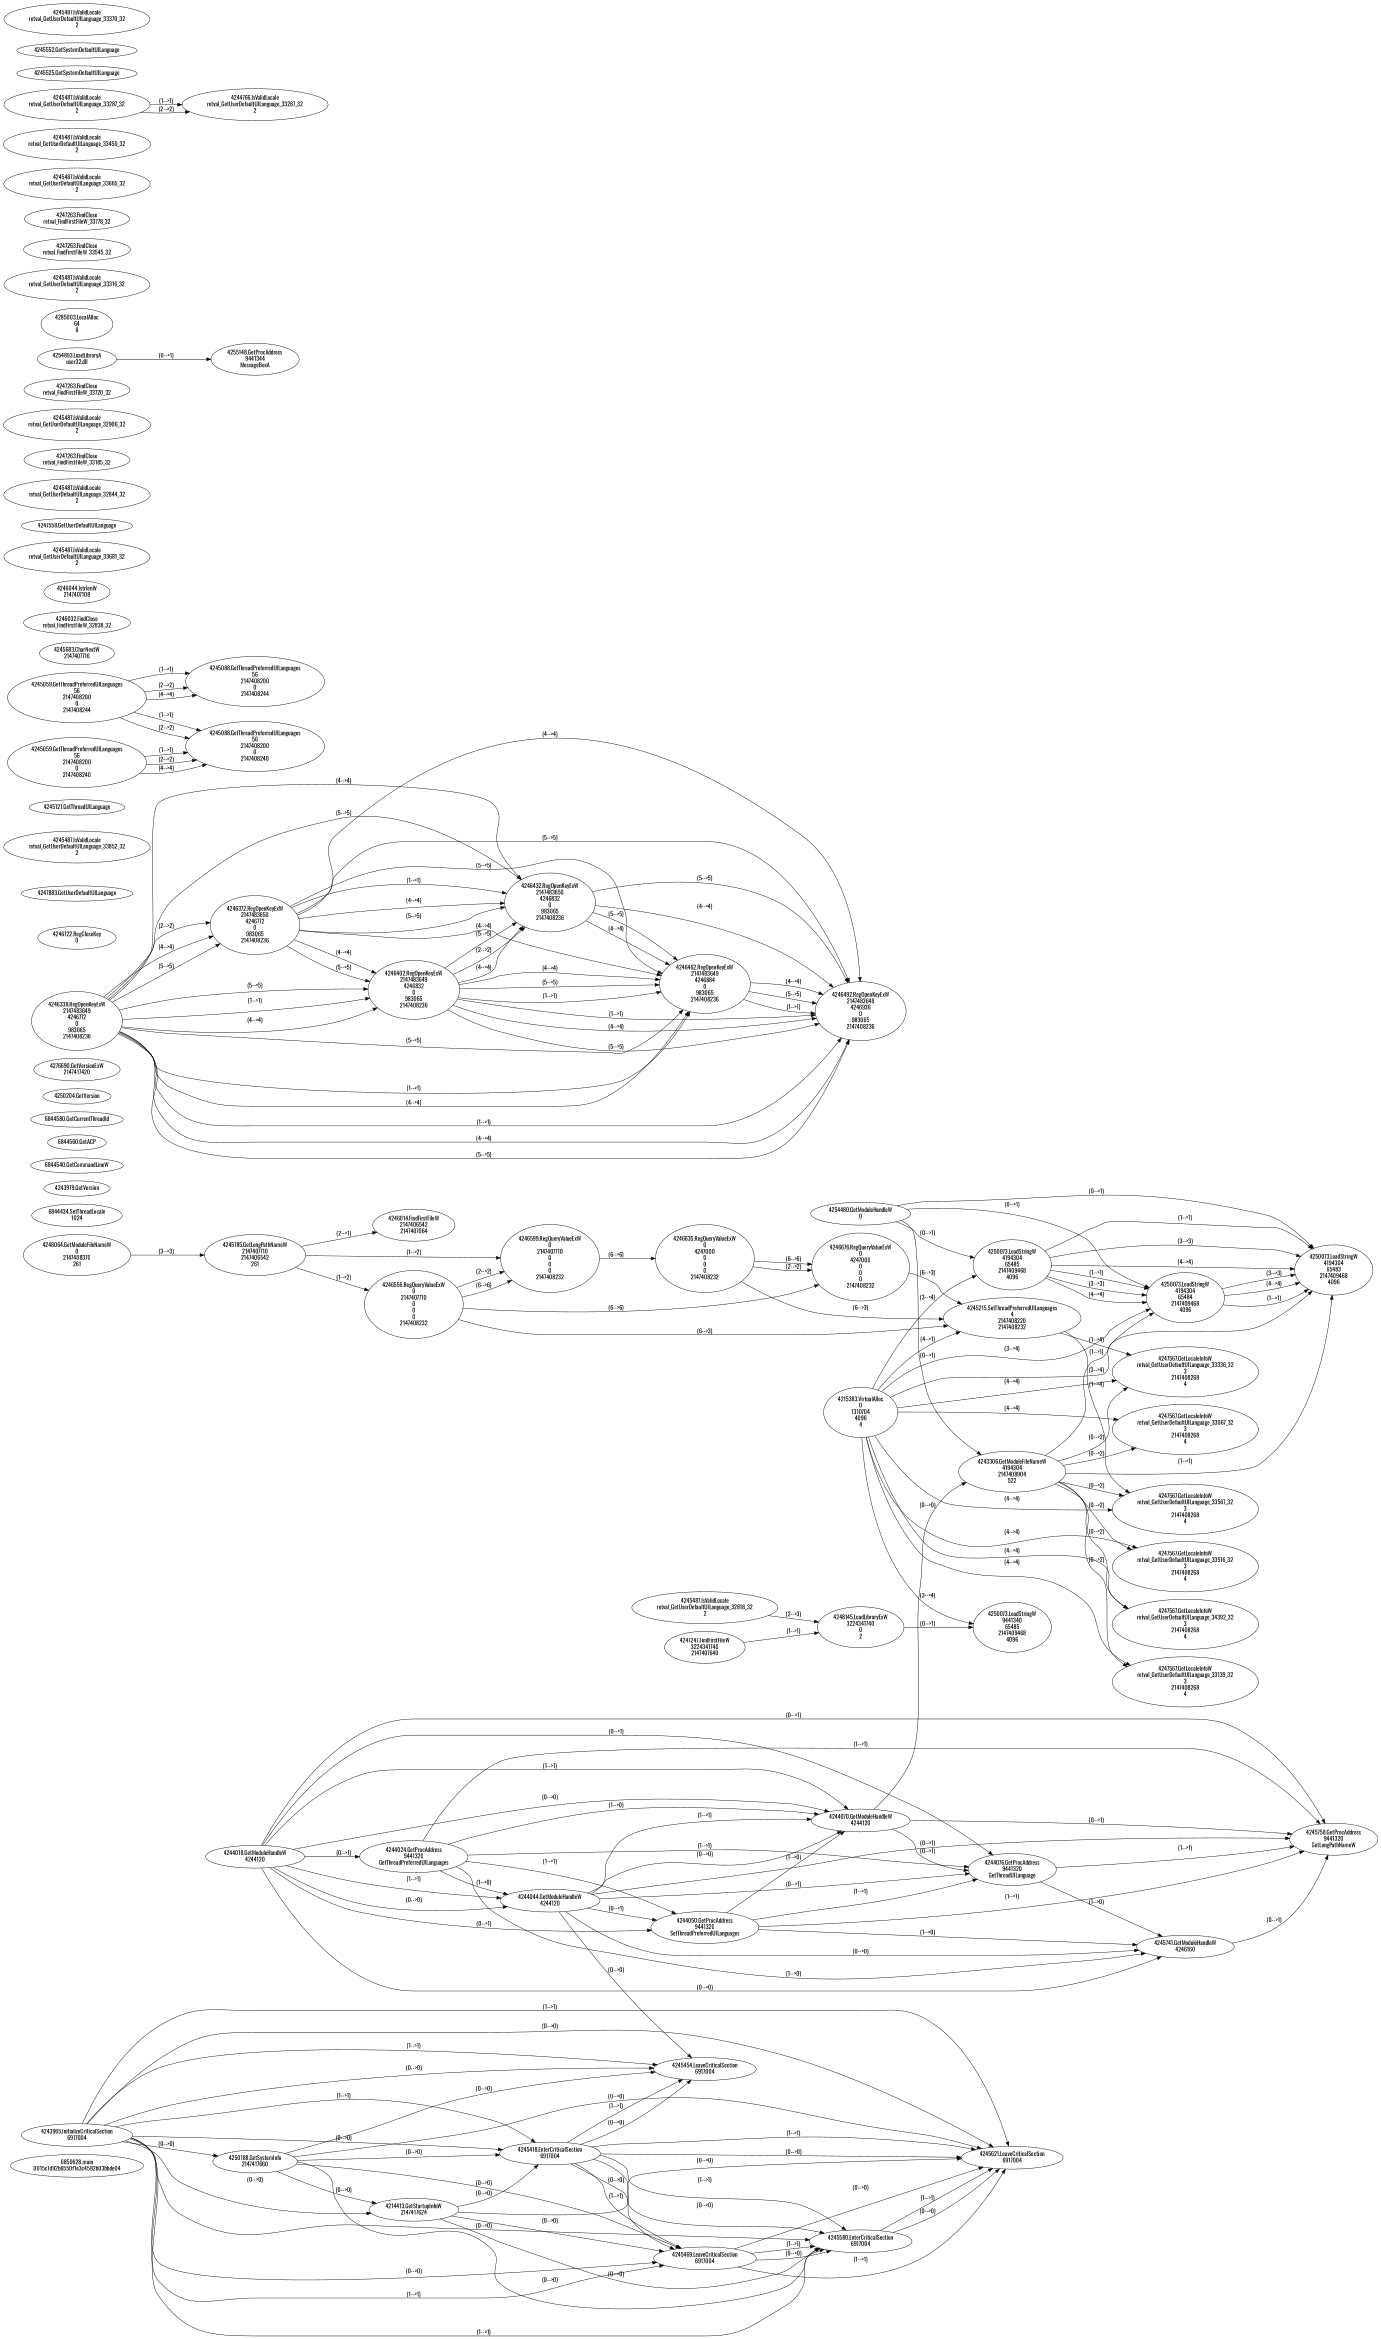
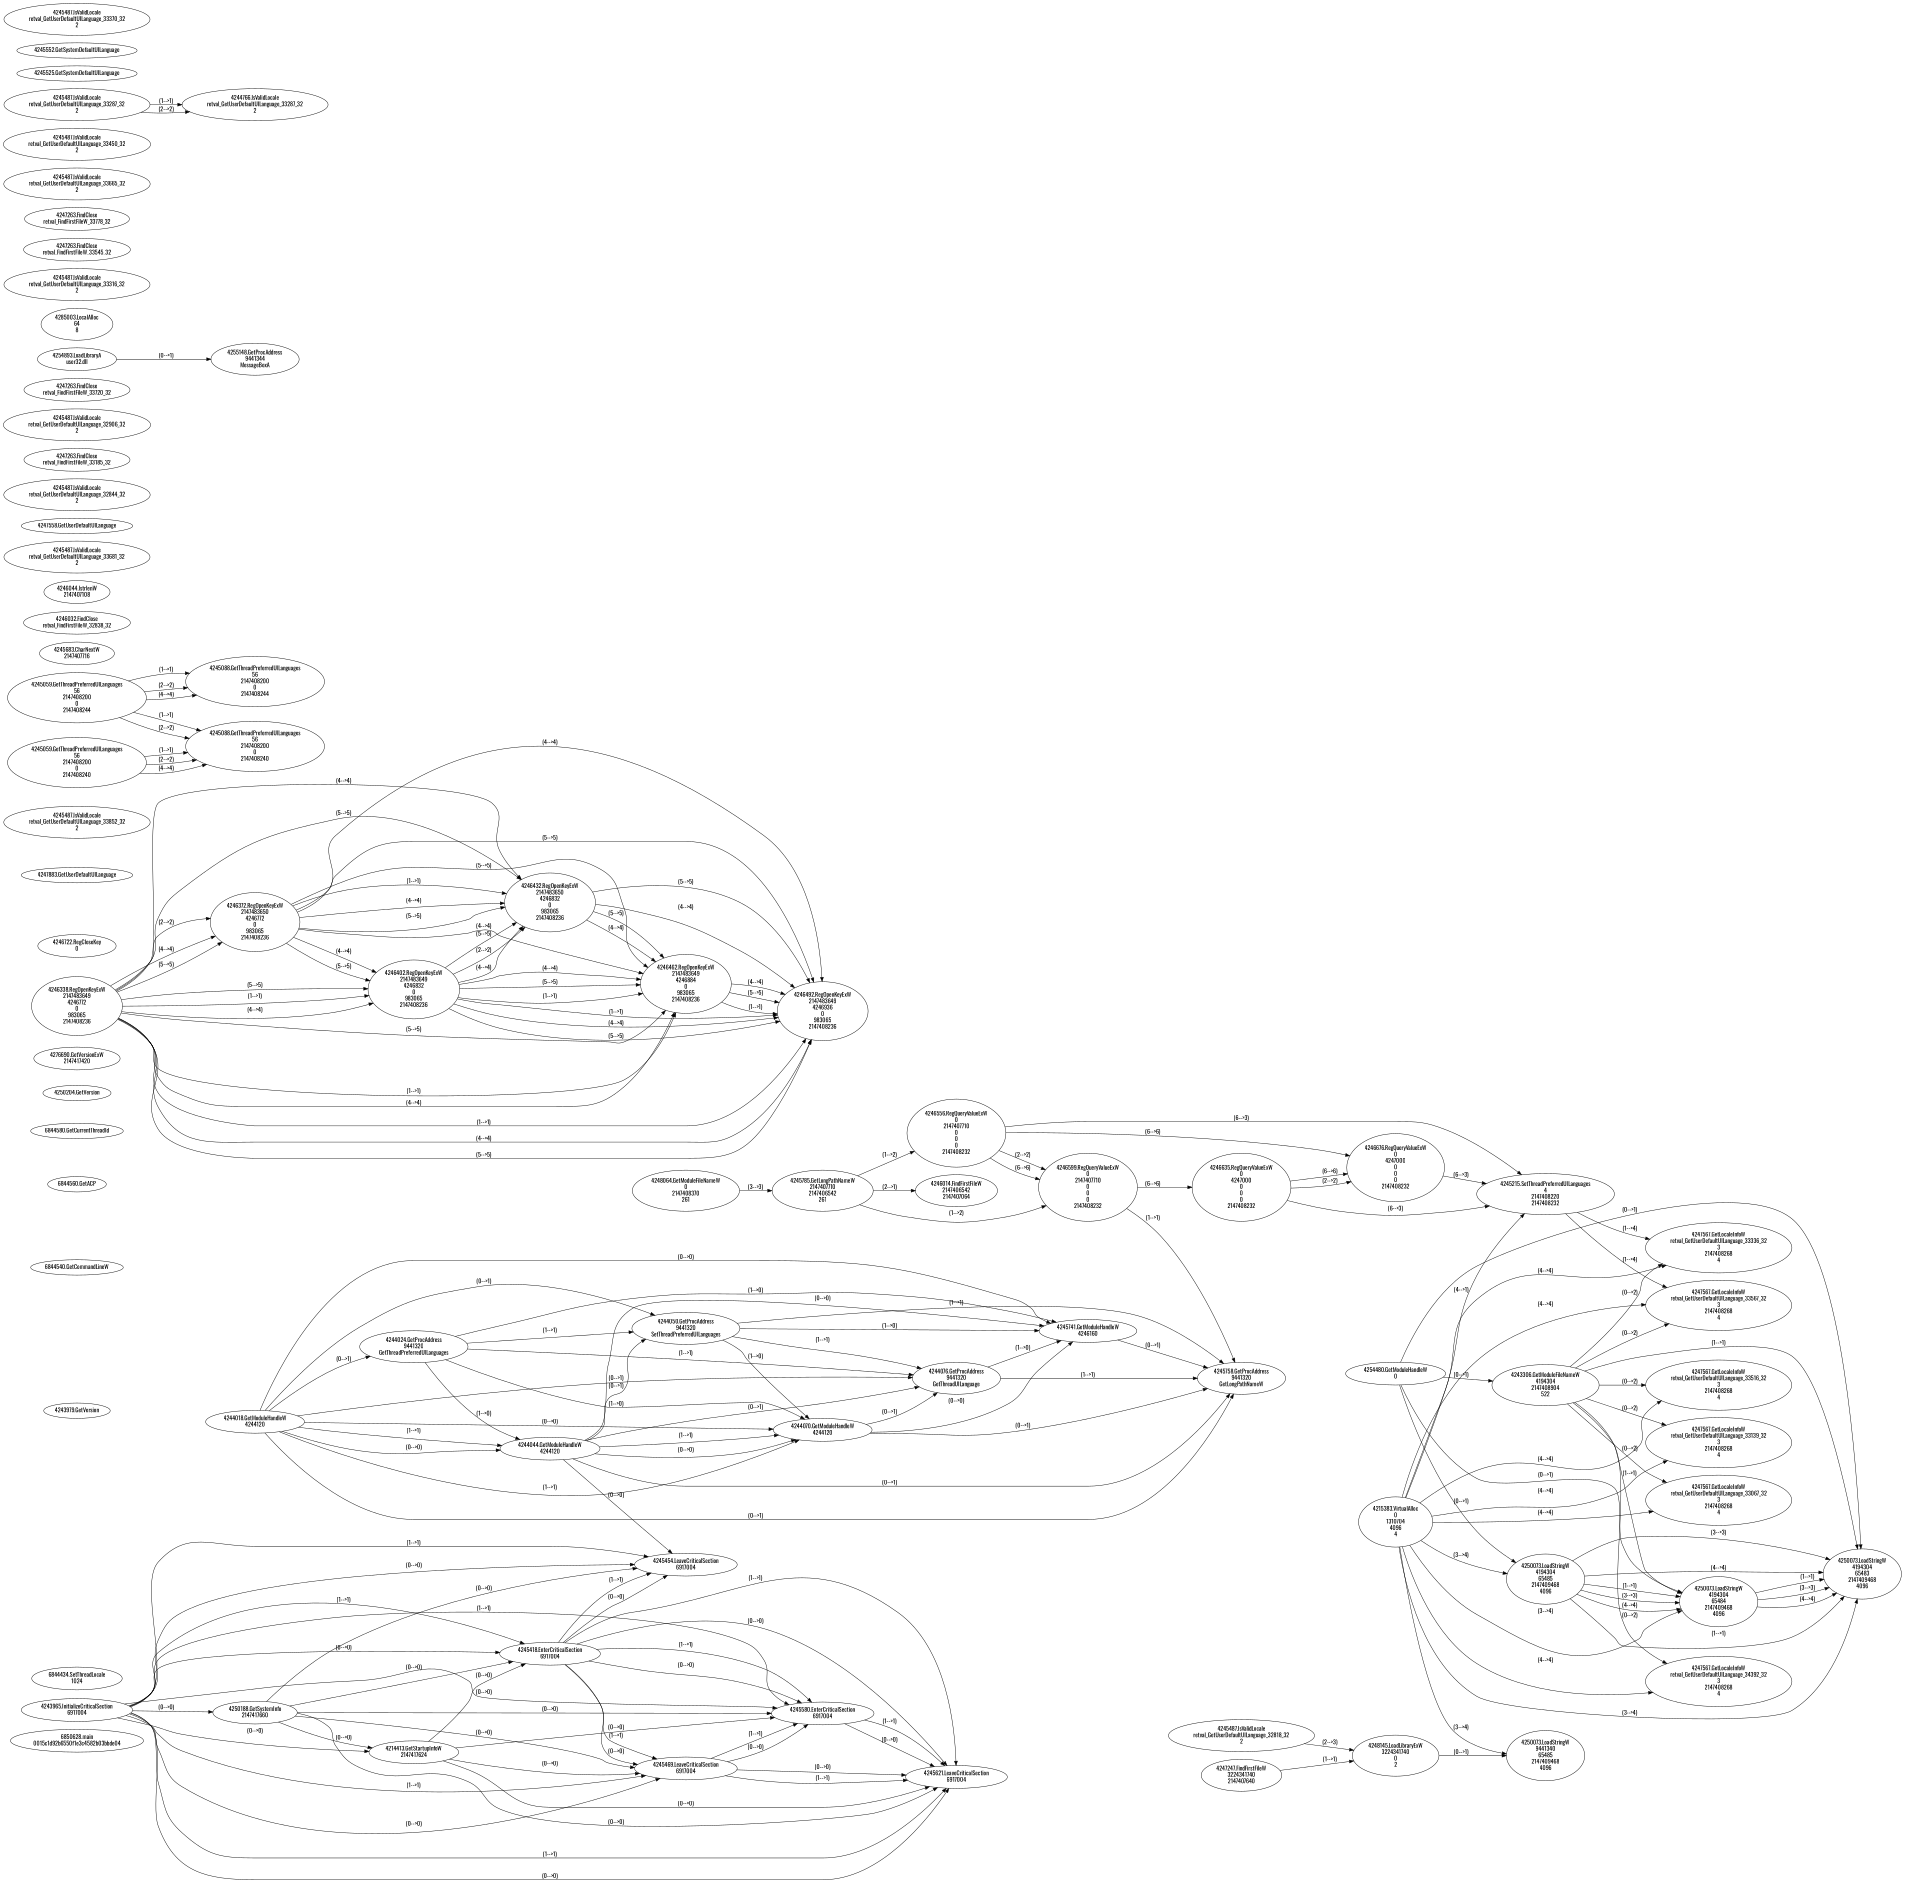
(77, 807) -> none
(918, 1646) -> (983, 1415)
(863, 1748) -> (1191, 1276)
